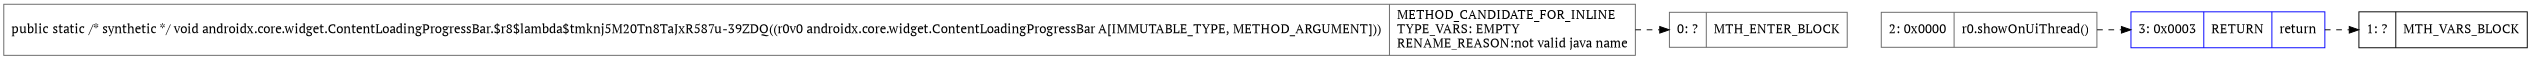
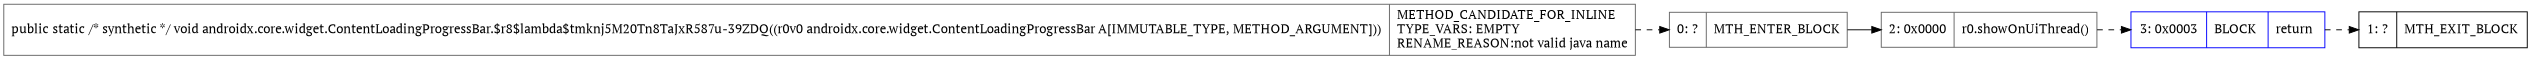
(2238, 29) -> (2235, 29)
(2462, 29) -> (2462, 29)
none -> (1860, 30)
